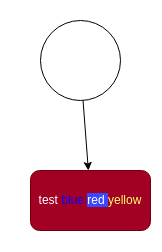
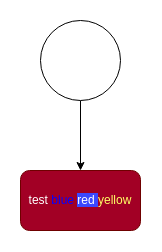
(91, 201) -> (81, 201)
